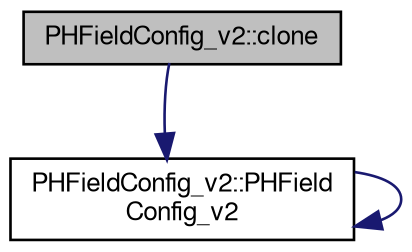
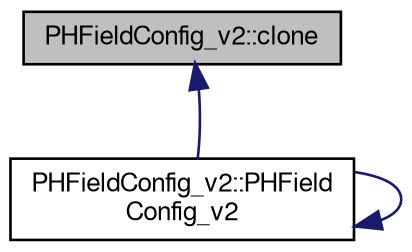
(165, 98) -> (200, 125)
